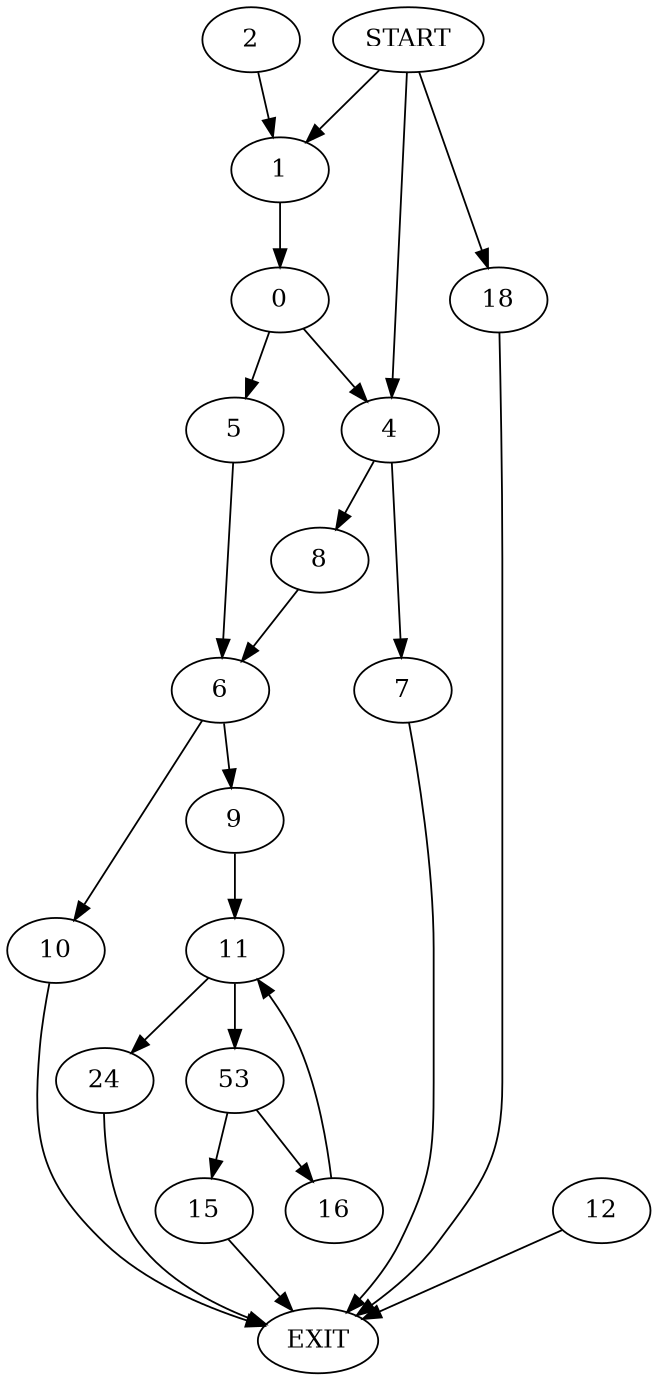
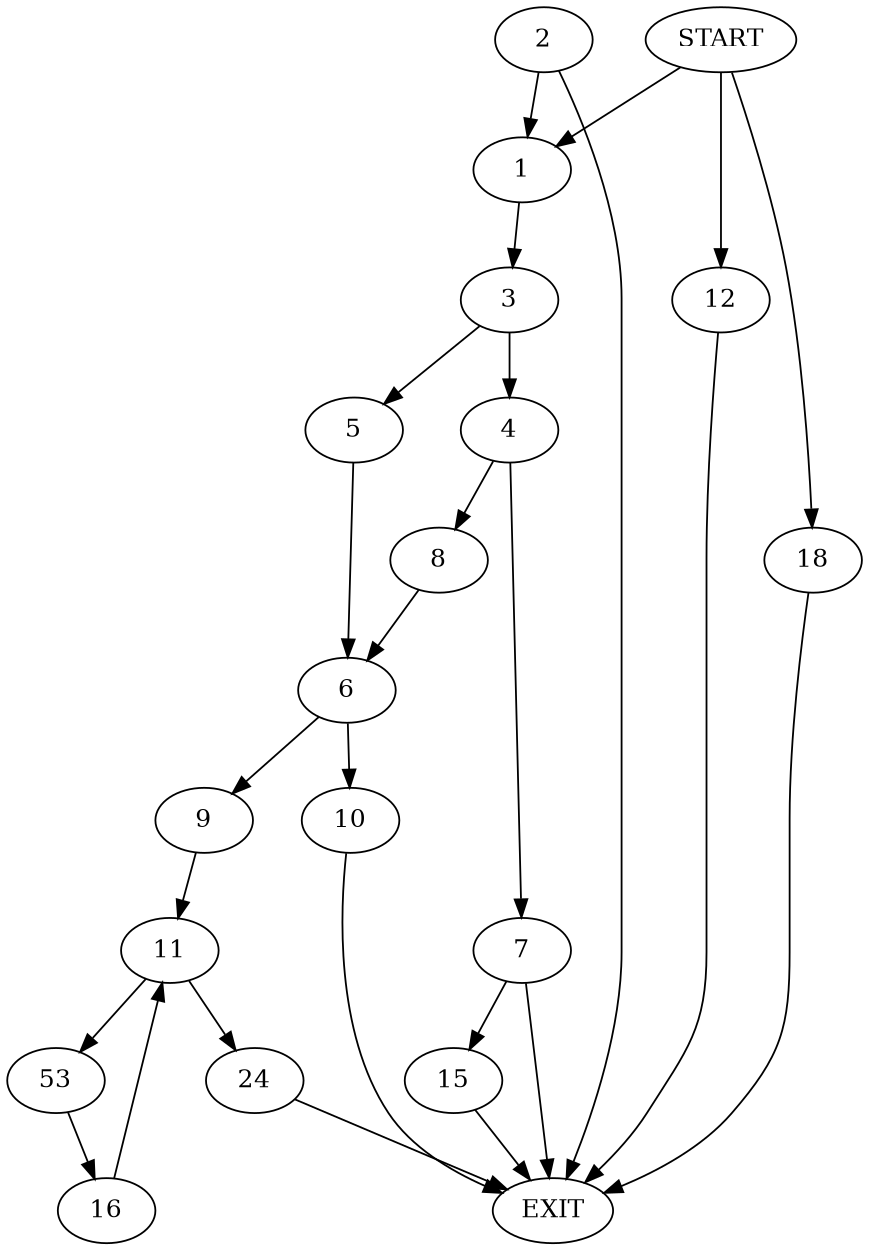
(400, 226) -> (721, 161)
(280, 300) -> (510, 300)
none -> (622, 614)
(222, 1136) -> (492, 1007)
